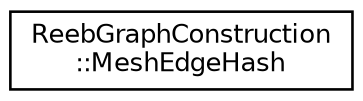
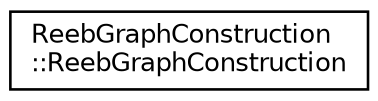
(181, 51) -> (189, 51)
